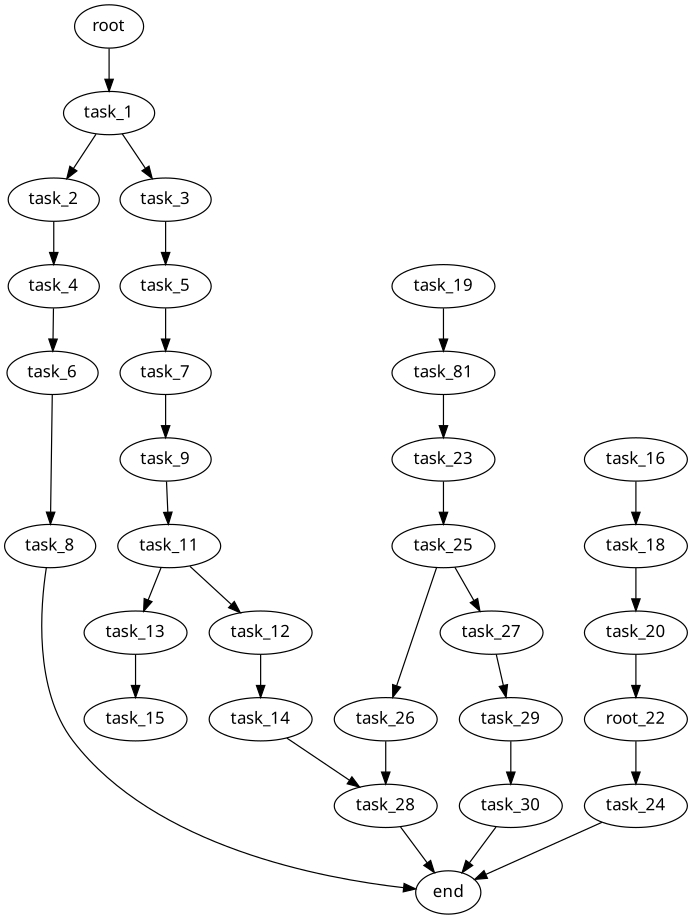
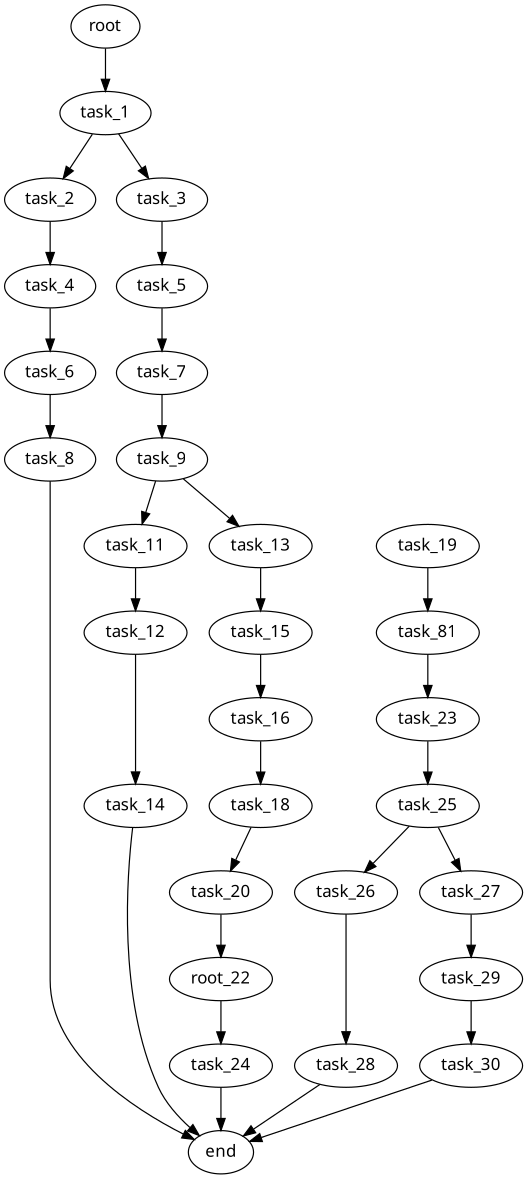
(155, 584) -> (206, 499)
none -> (261, 670)
(318, 759) -> (132, 985)
